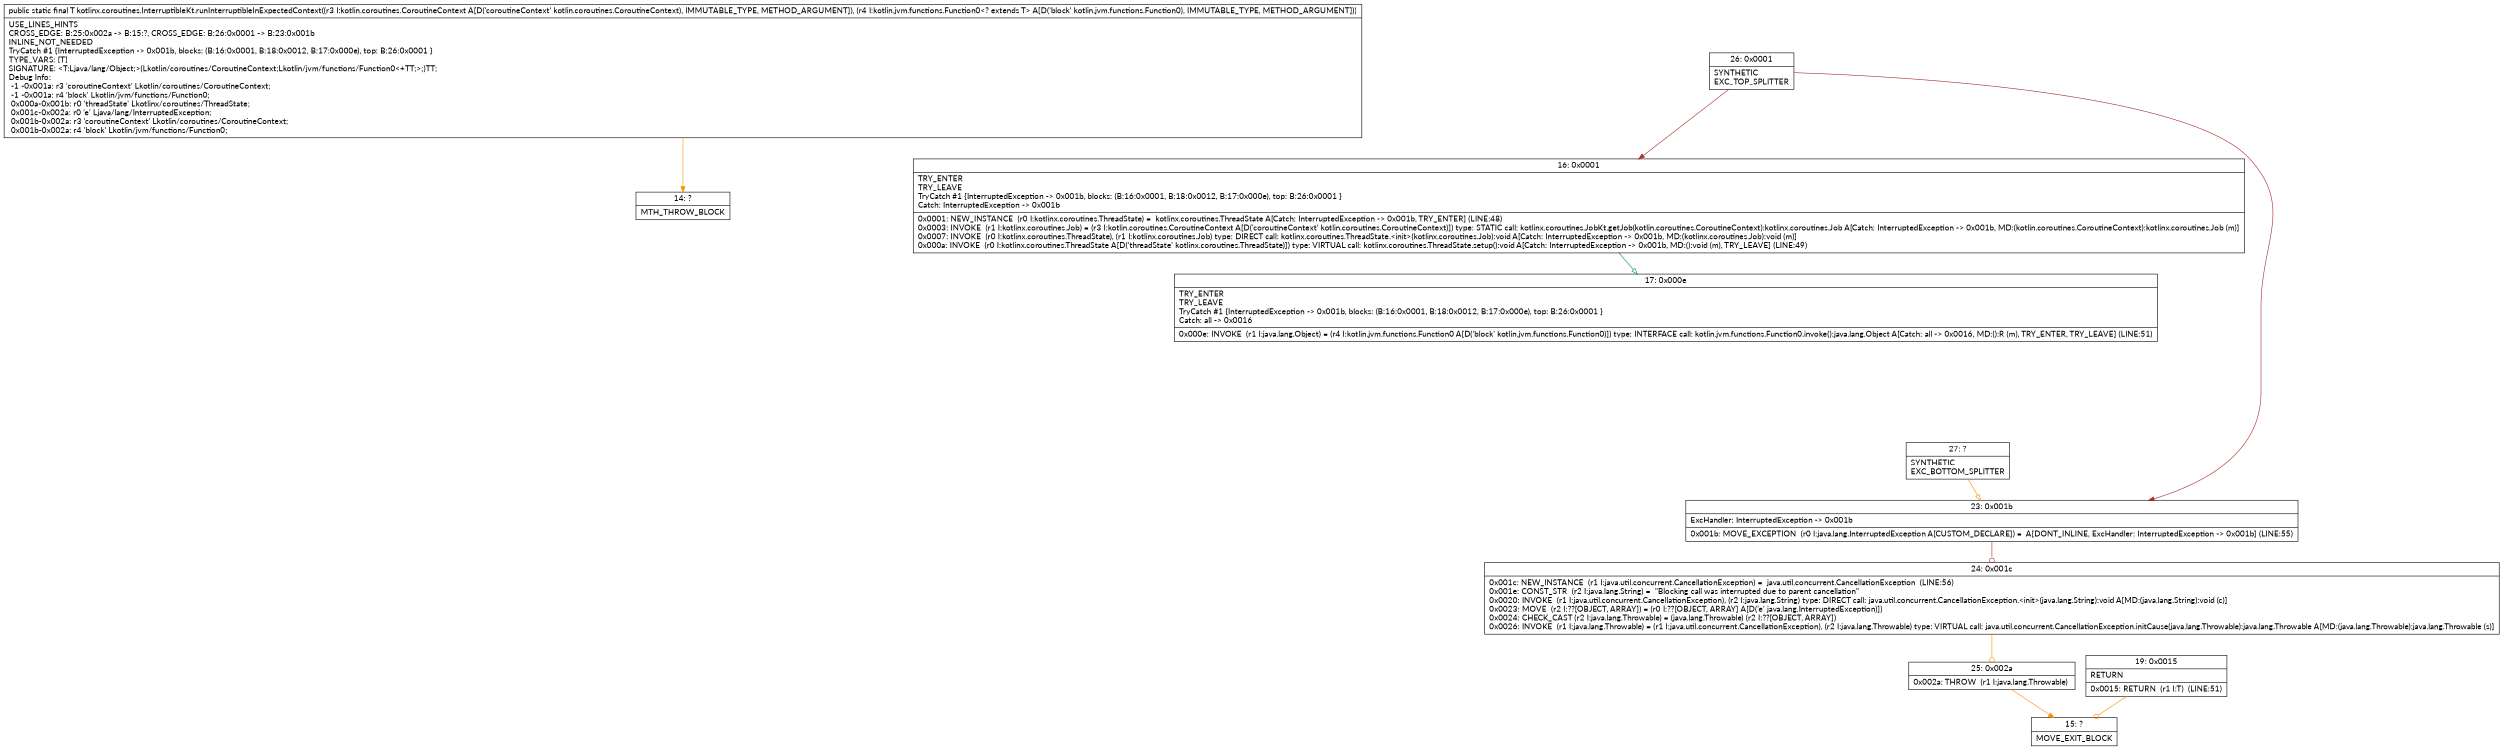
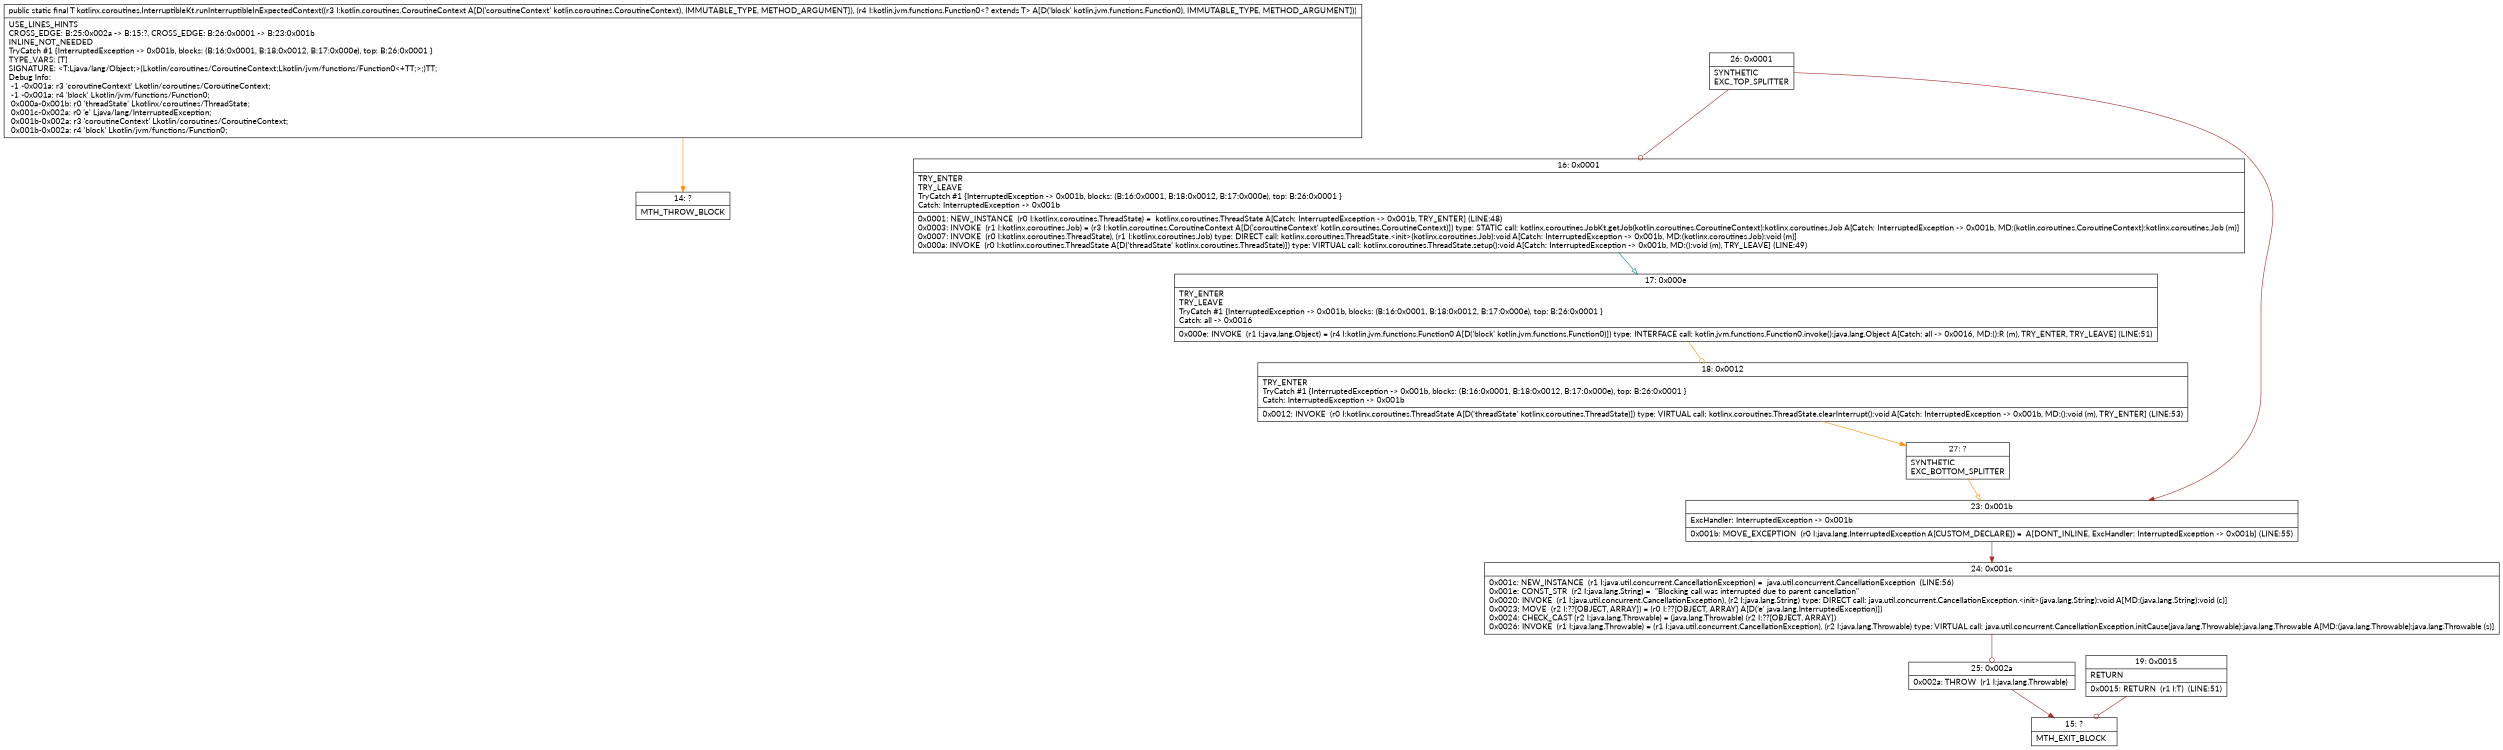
(1686, 122) -> (1686, 122)
none -> (1723, 392)
(1992, 549) -> (1992, 549)
(1992, 646) -> (1992, 646)
(2030, 702) -> (2030, 702)
(2113, 706) -> (2113, 706)
(2074, 738) -> (2071, 738)
